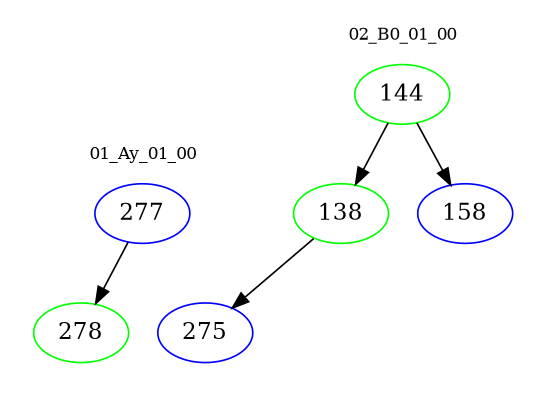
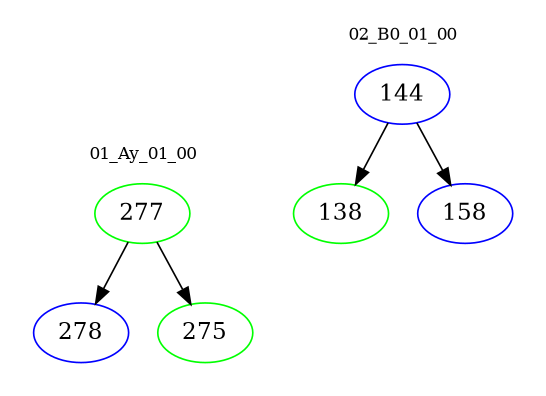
(402, 94) -> (402, 94)
(142, 214) -> (142, 214)
(279, 268) -> (170, 266)
(81, 333) -> (81, 333)
(205, 333) -> (205, 333)
